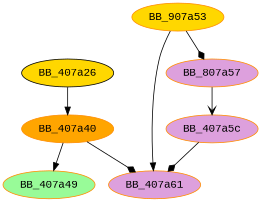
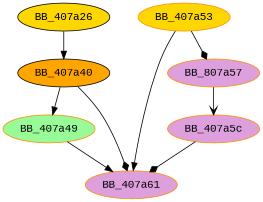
(178, 17) -> (184, 17)
(68, 129) -> (64, 73)
none -> (87, 155)
